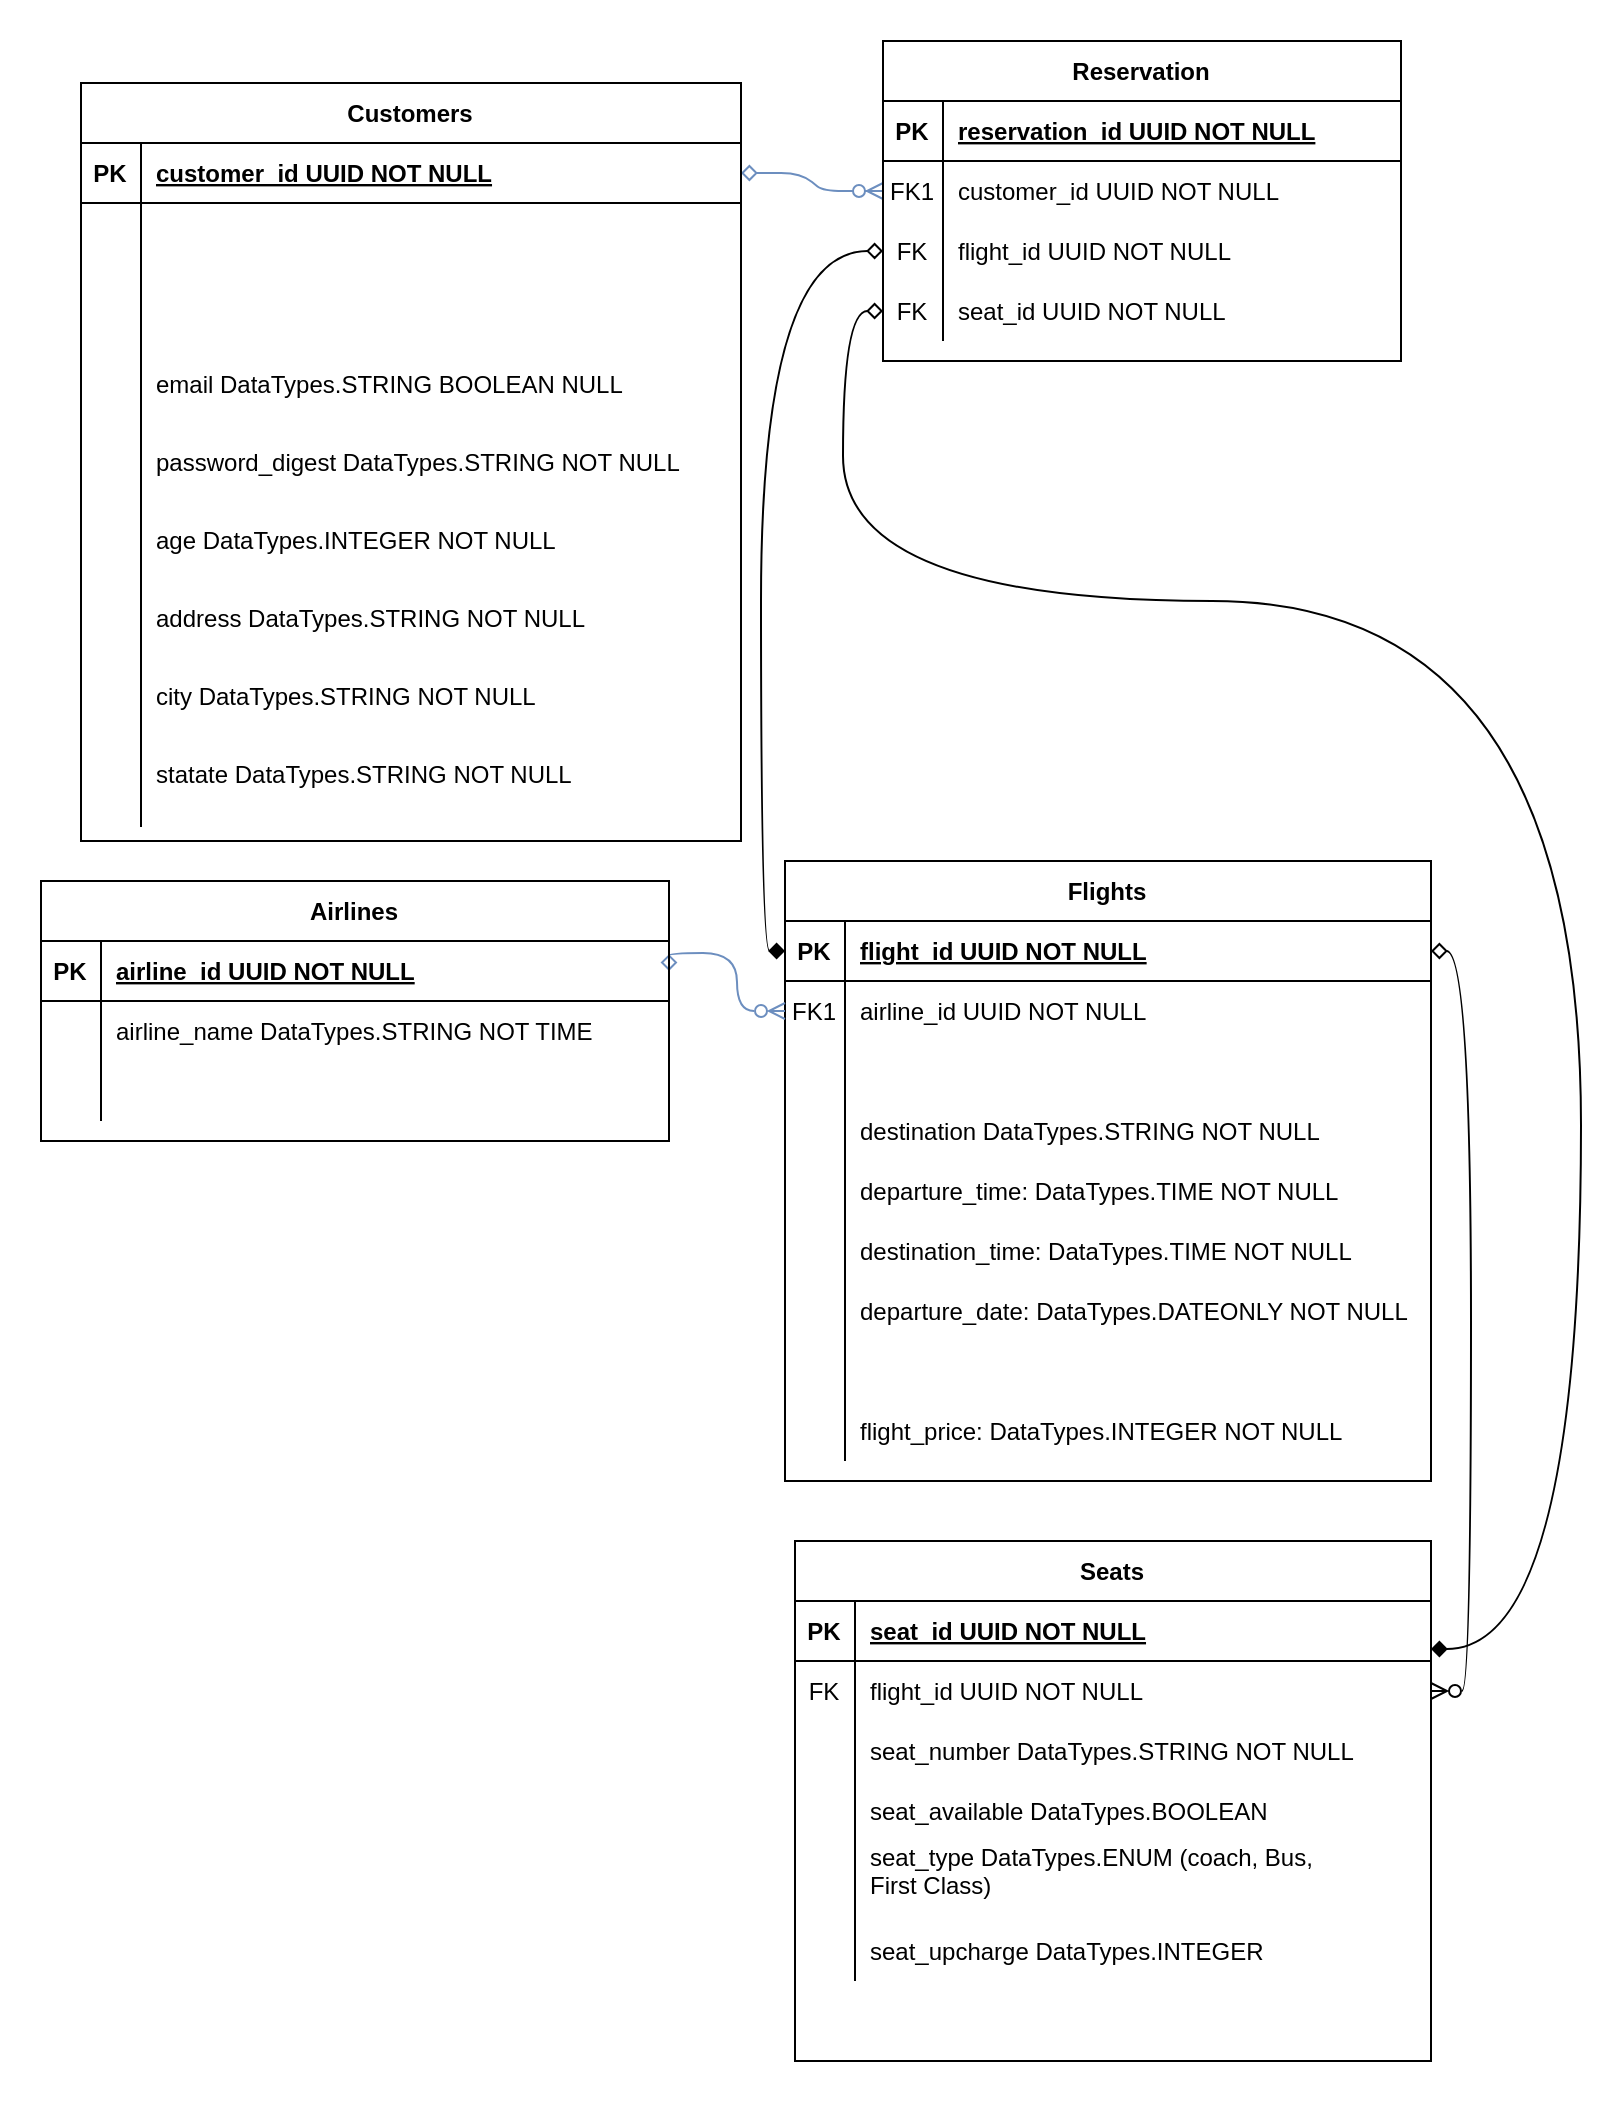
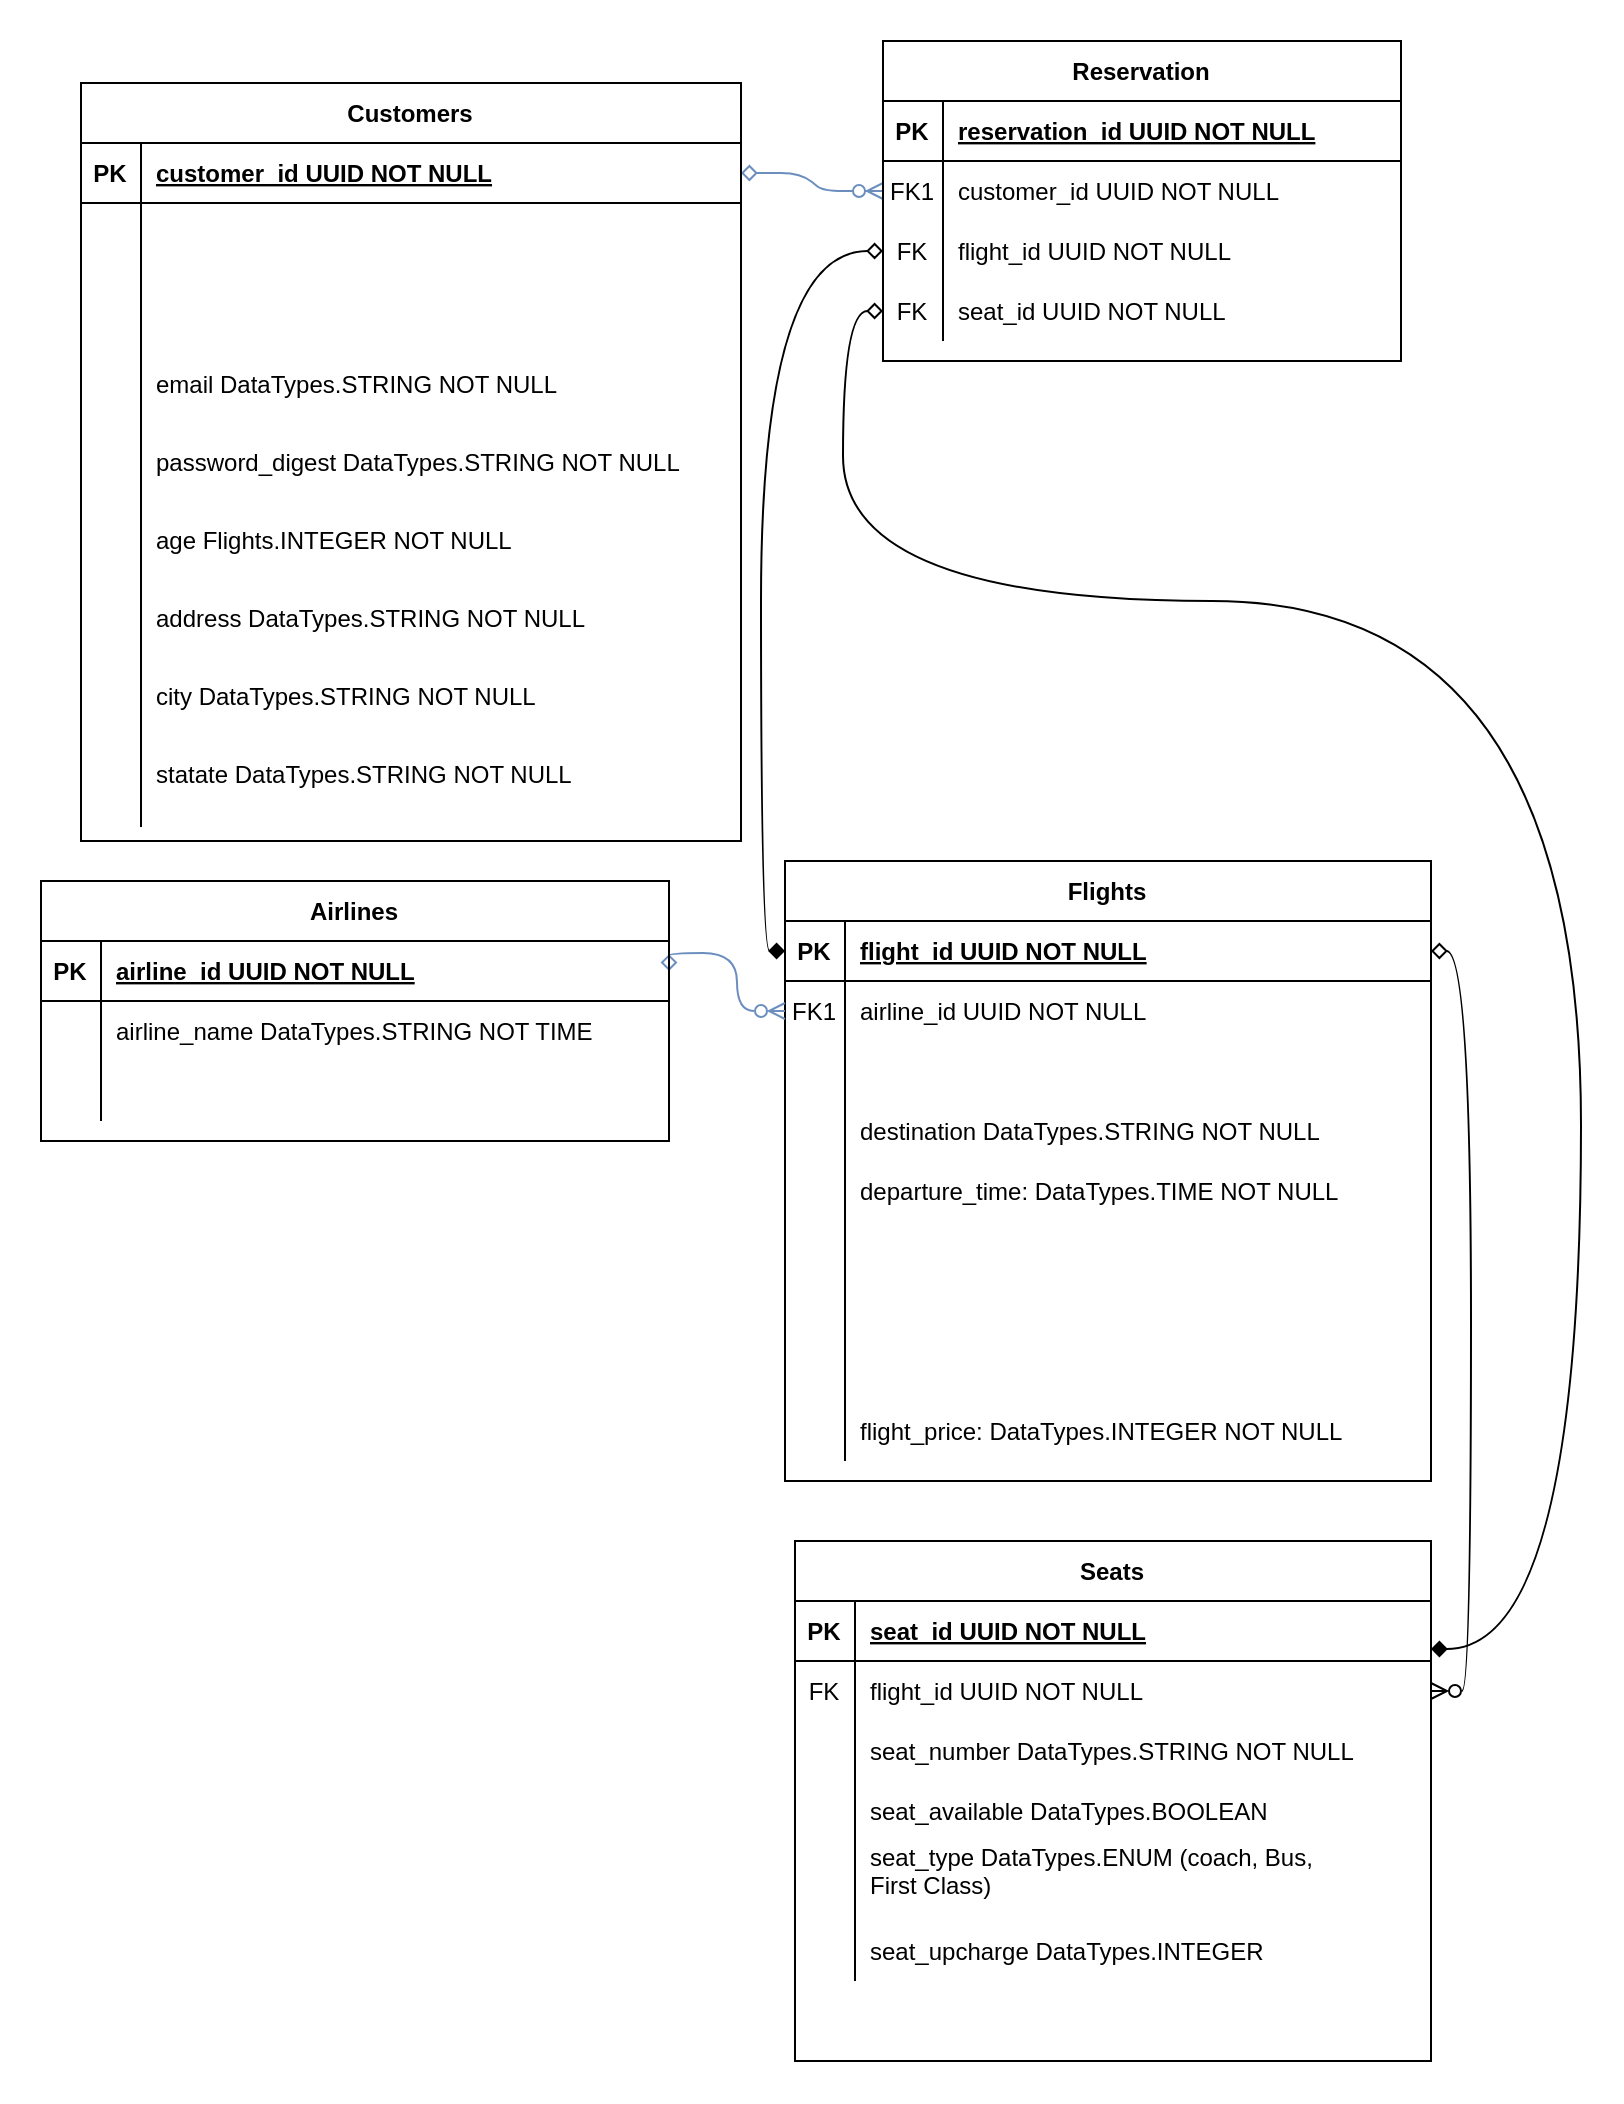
(372, 385) -> (346, 385)
(345, 541) -> (325, 541)
(1138, 1251) -> none
(1138, 1311) -> none
